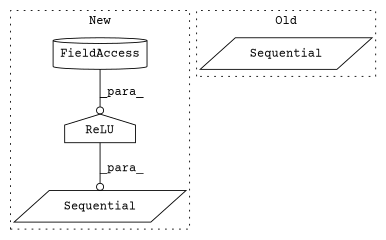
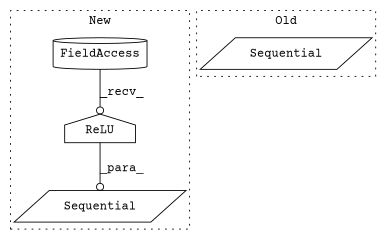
(122, 92) -> (122, 92)
